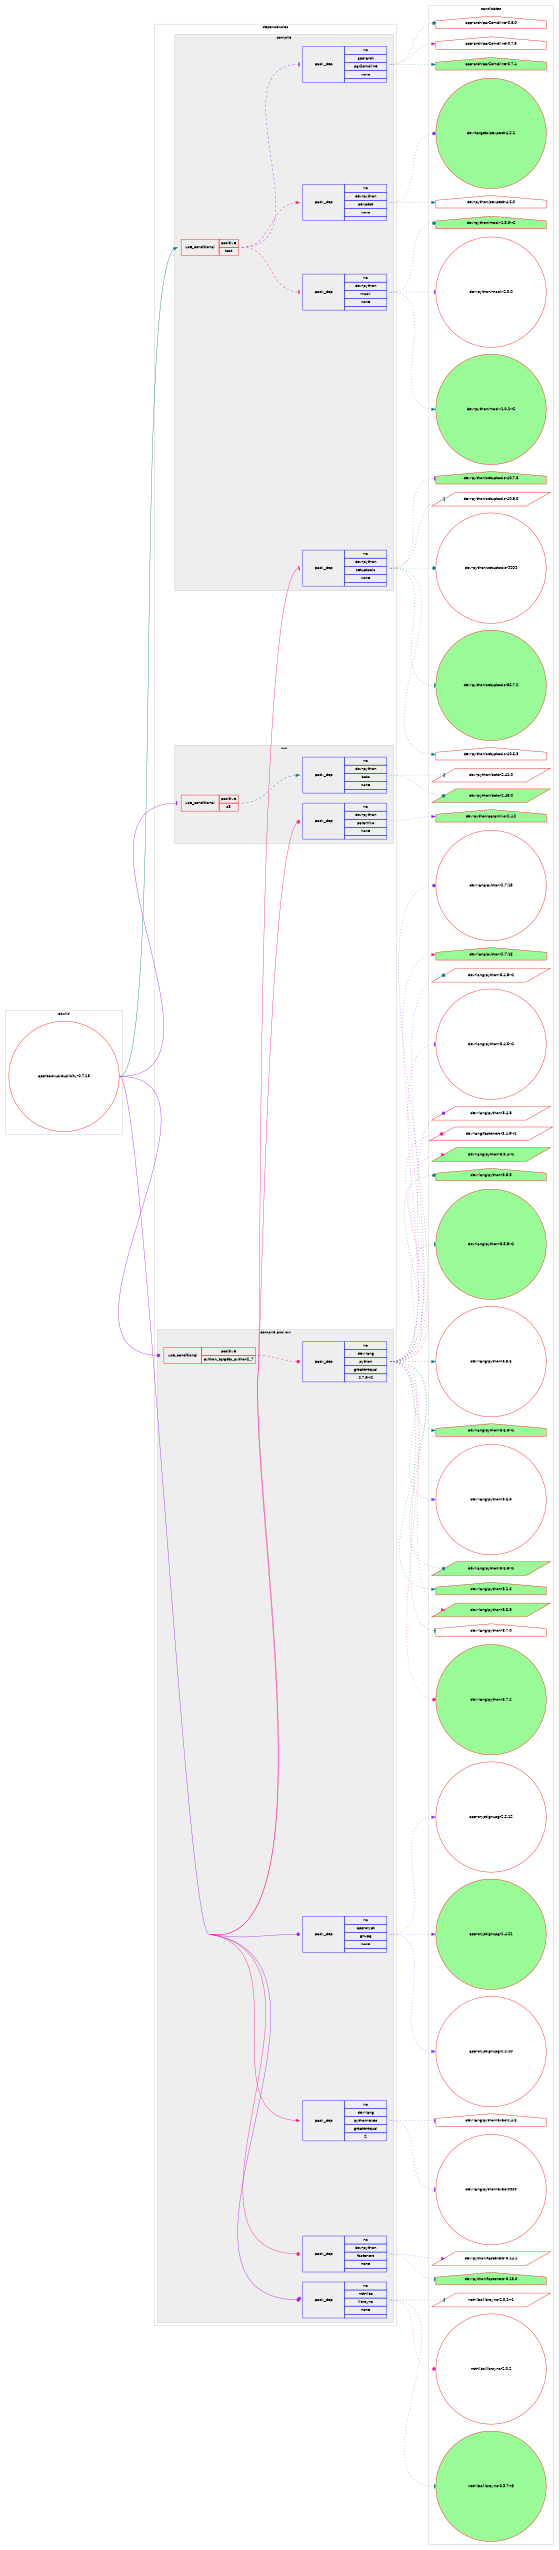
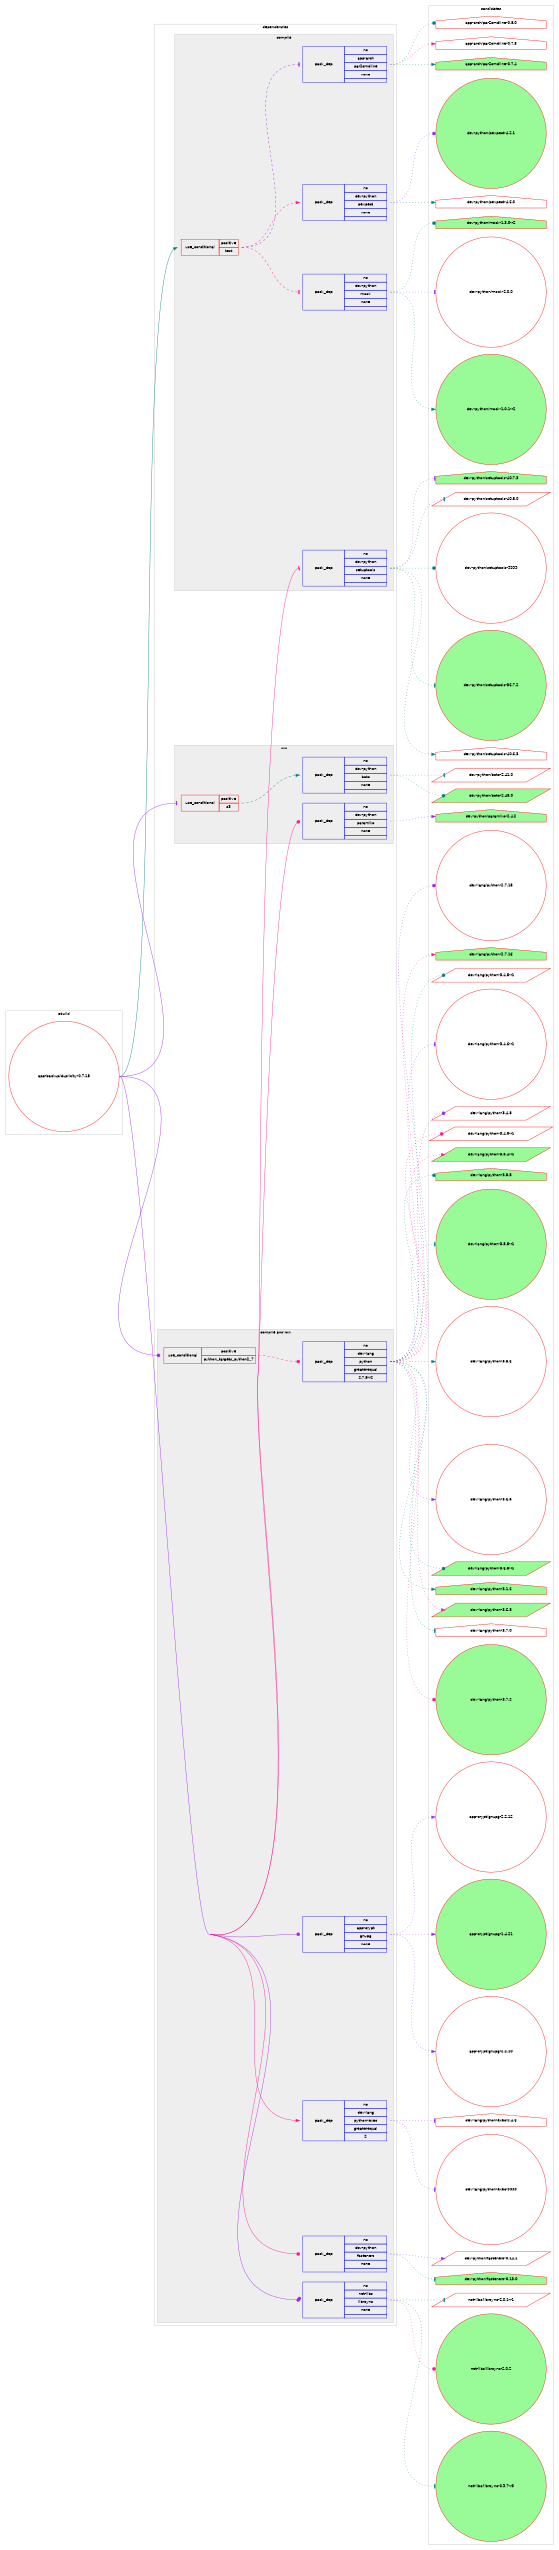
(491, 133) -> (491, 133)
(491, 1134) -> (491, 1134)
(491, 1431) -> none
(491, 2369) -> (491, 2369)
